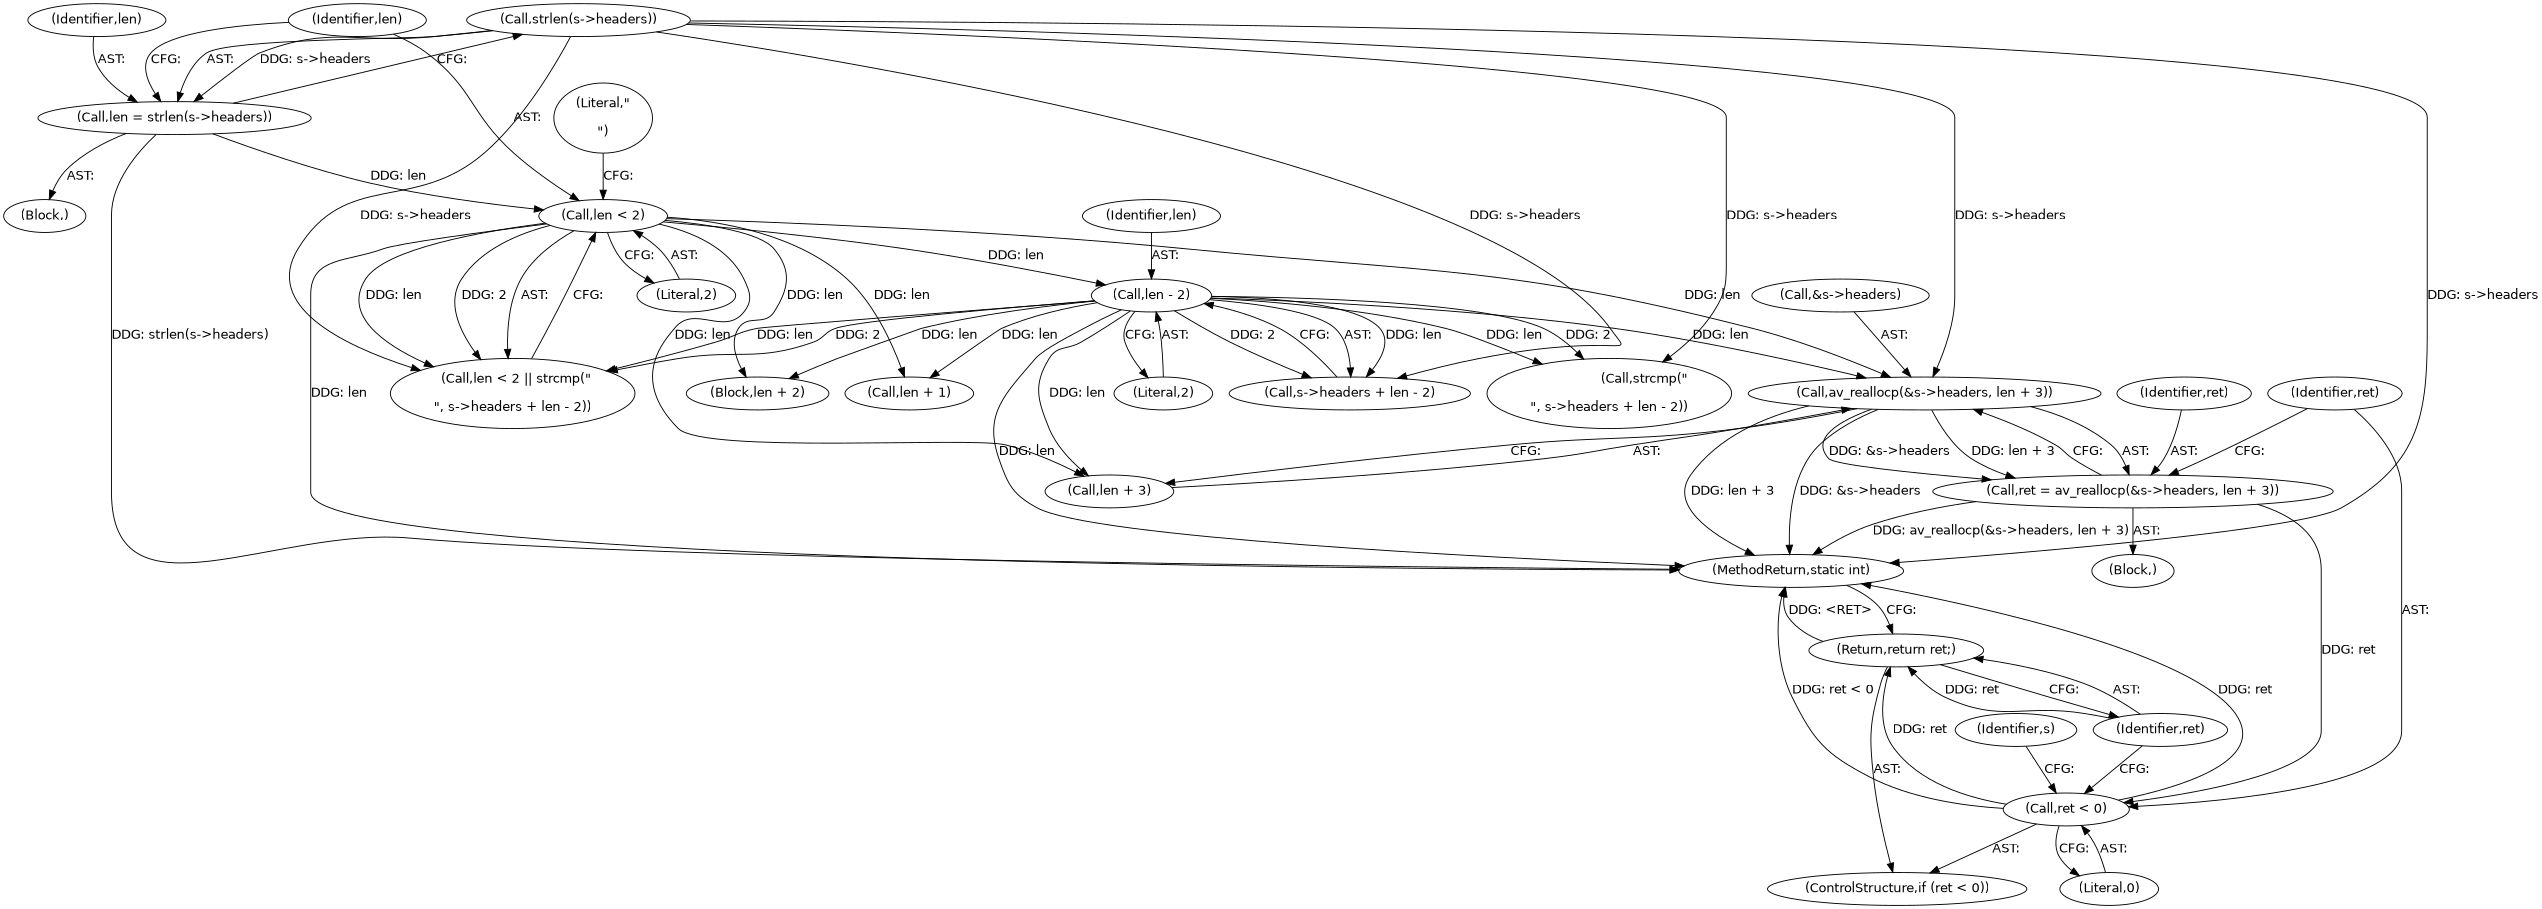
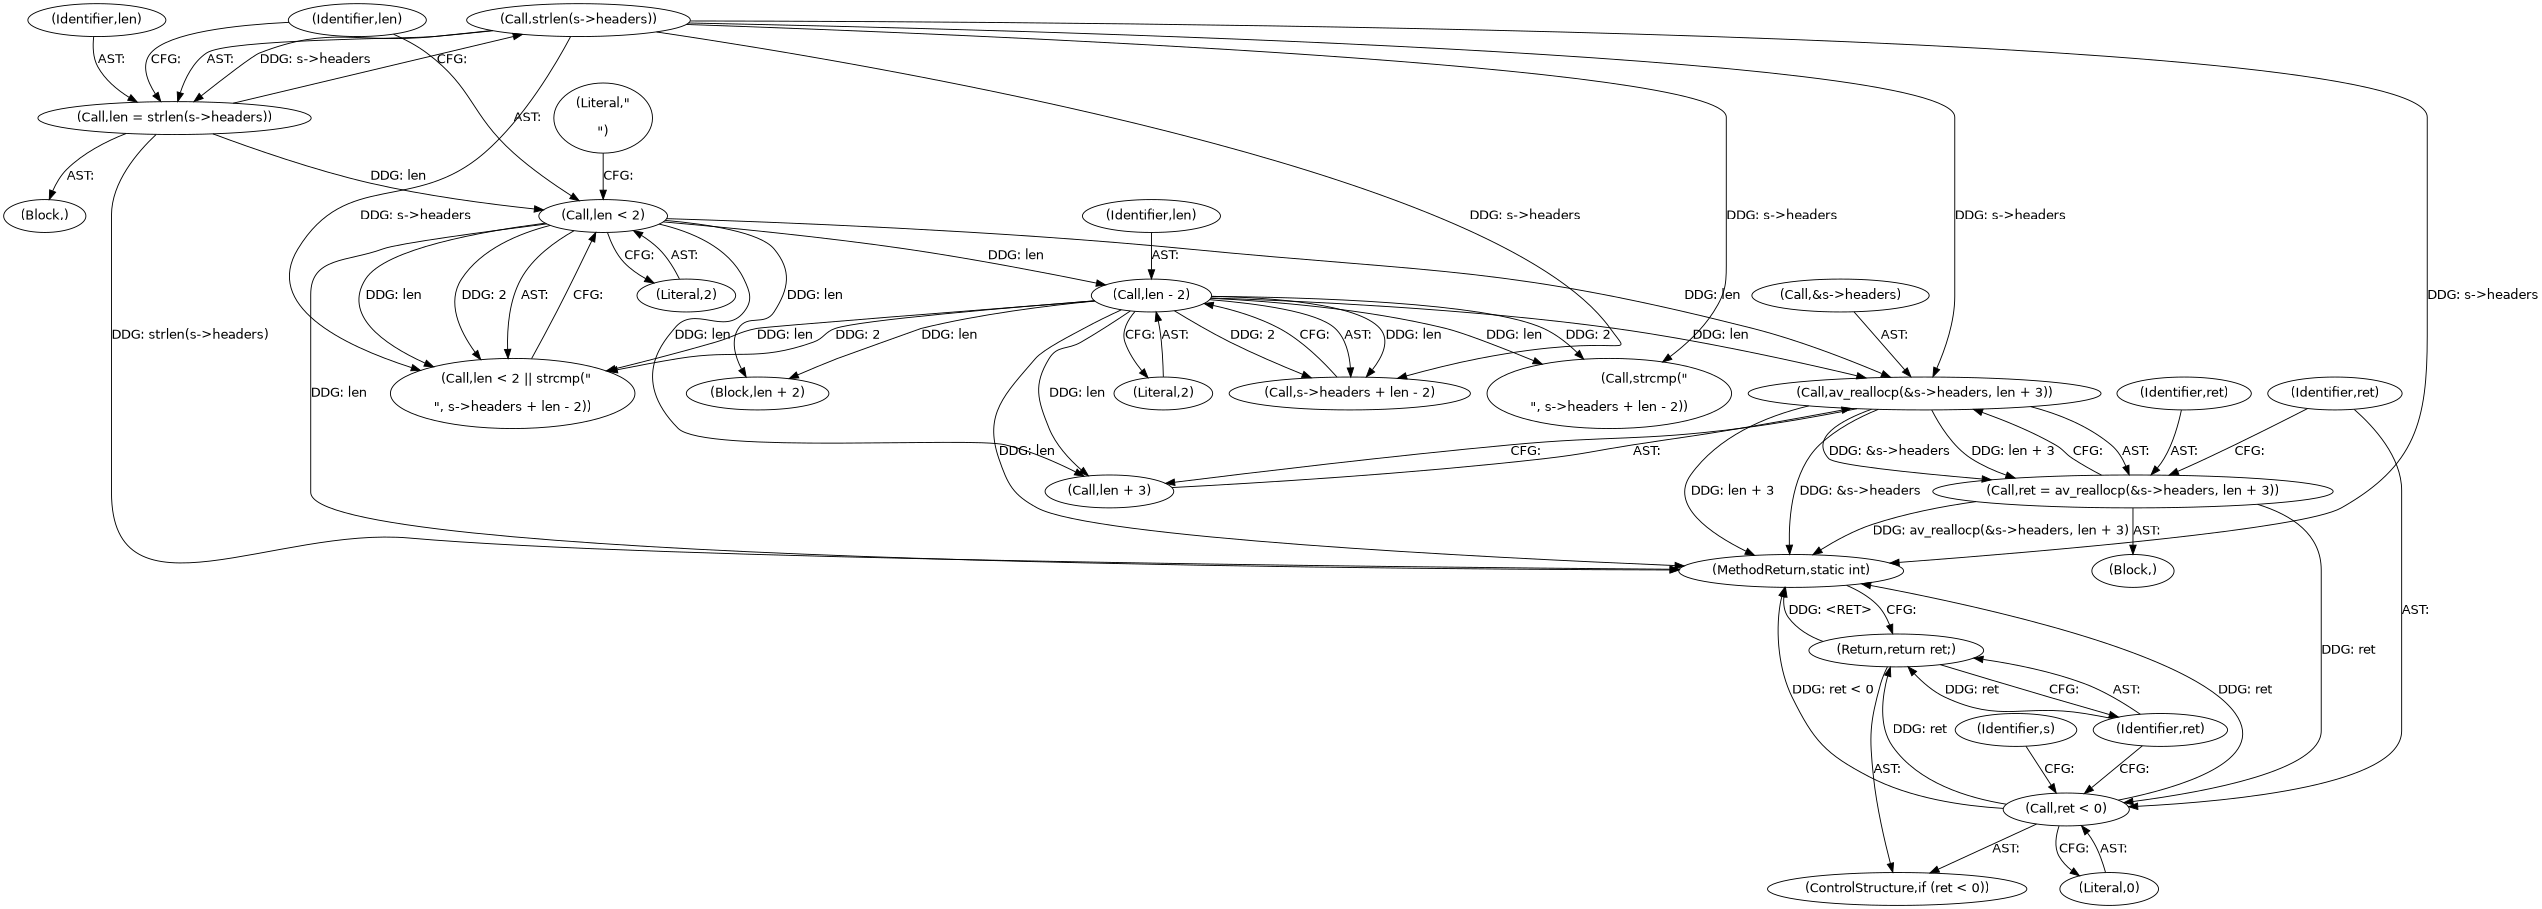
(909, 393) -> none
